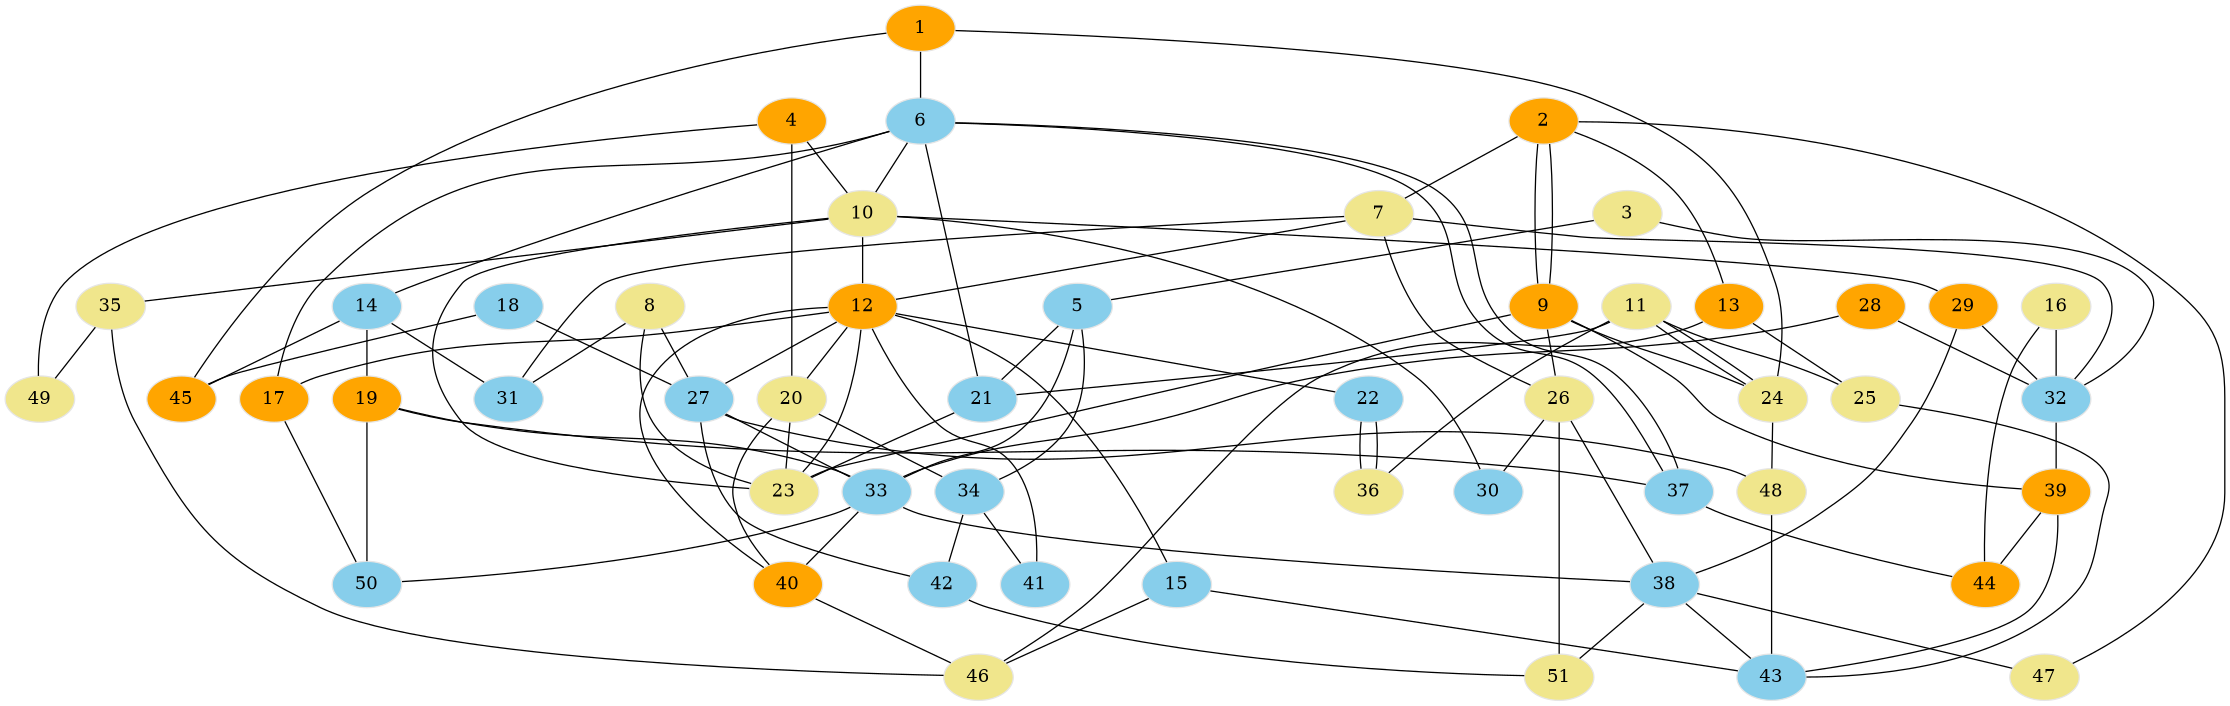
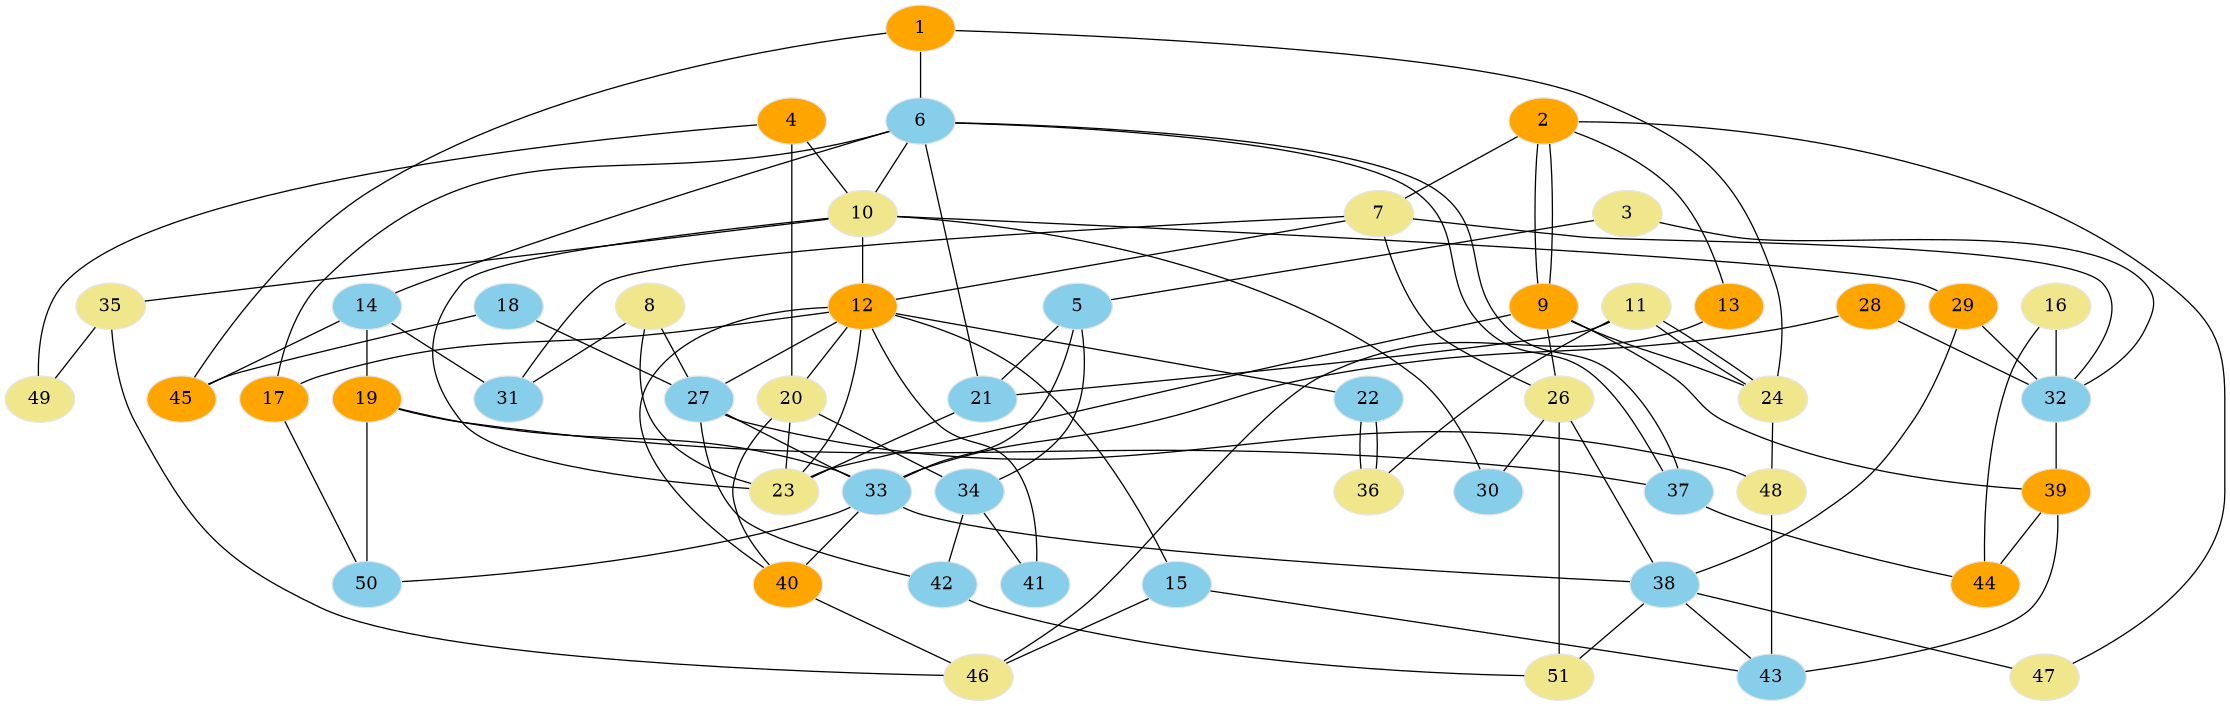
(1866, 399) -> none
